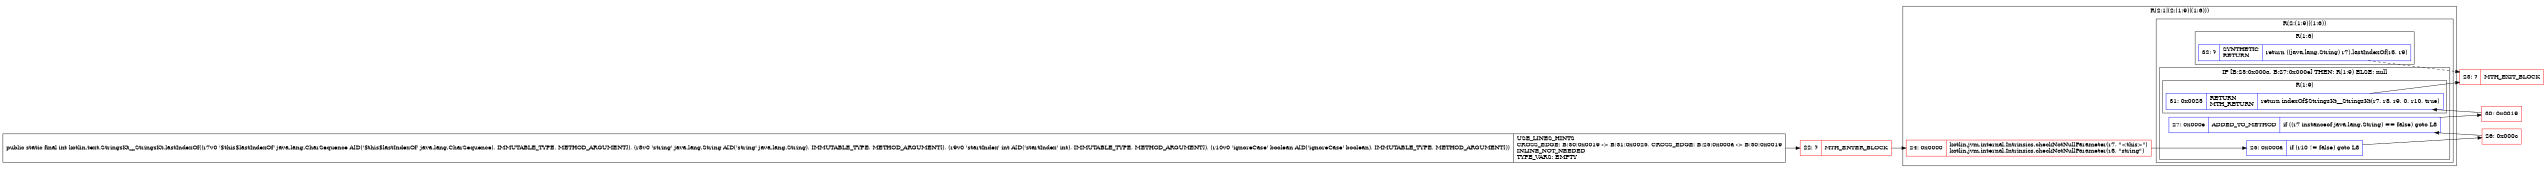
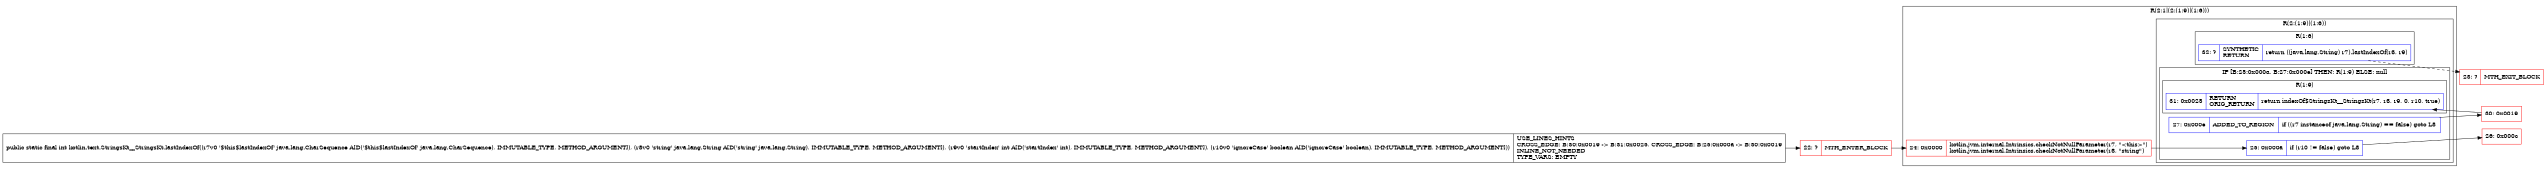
(2413, 88) -> none
(2232, 104) -> (2232, 104)
(2244, 125) -> (2243, 125)
(2460, 134) -> none
